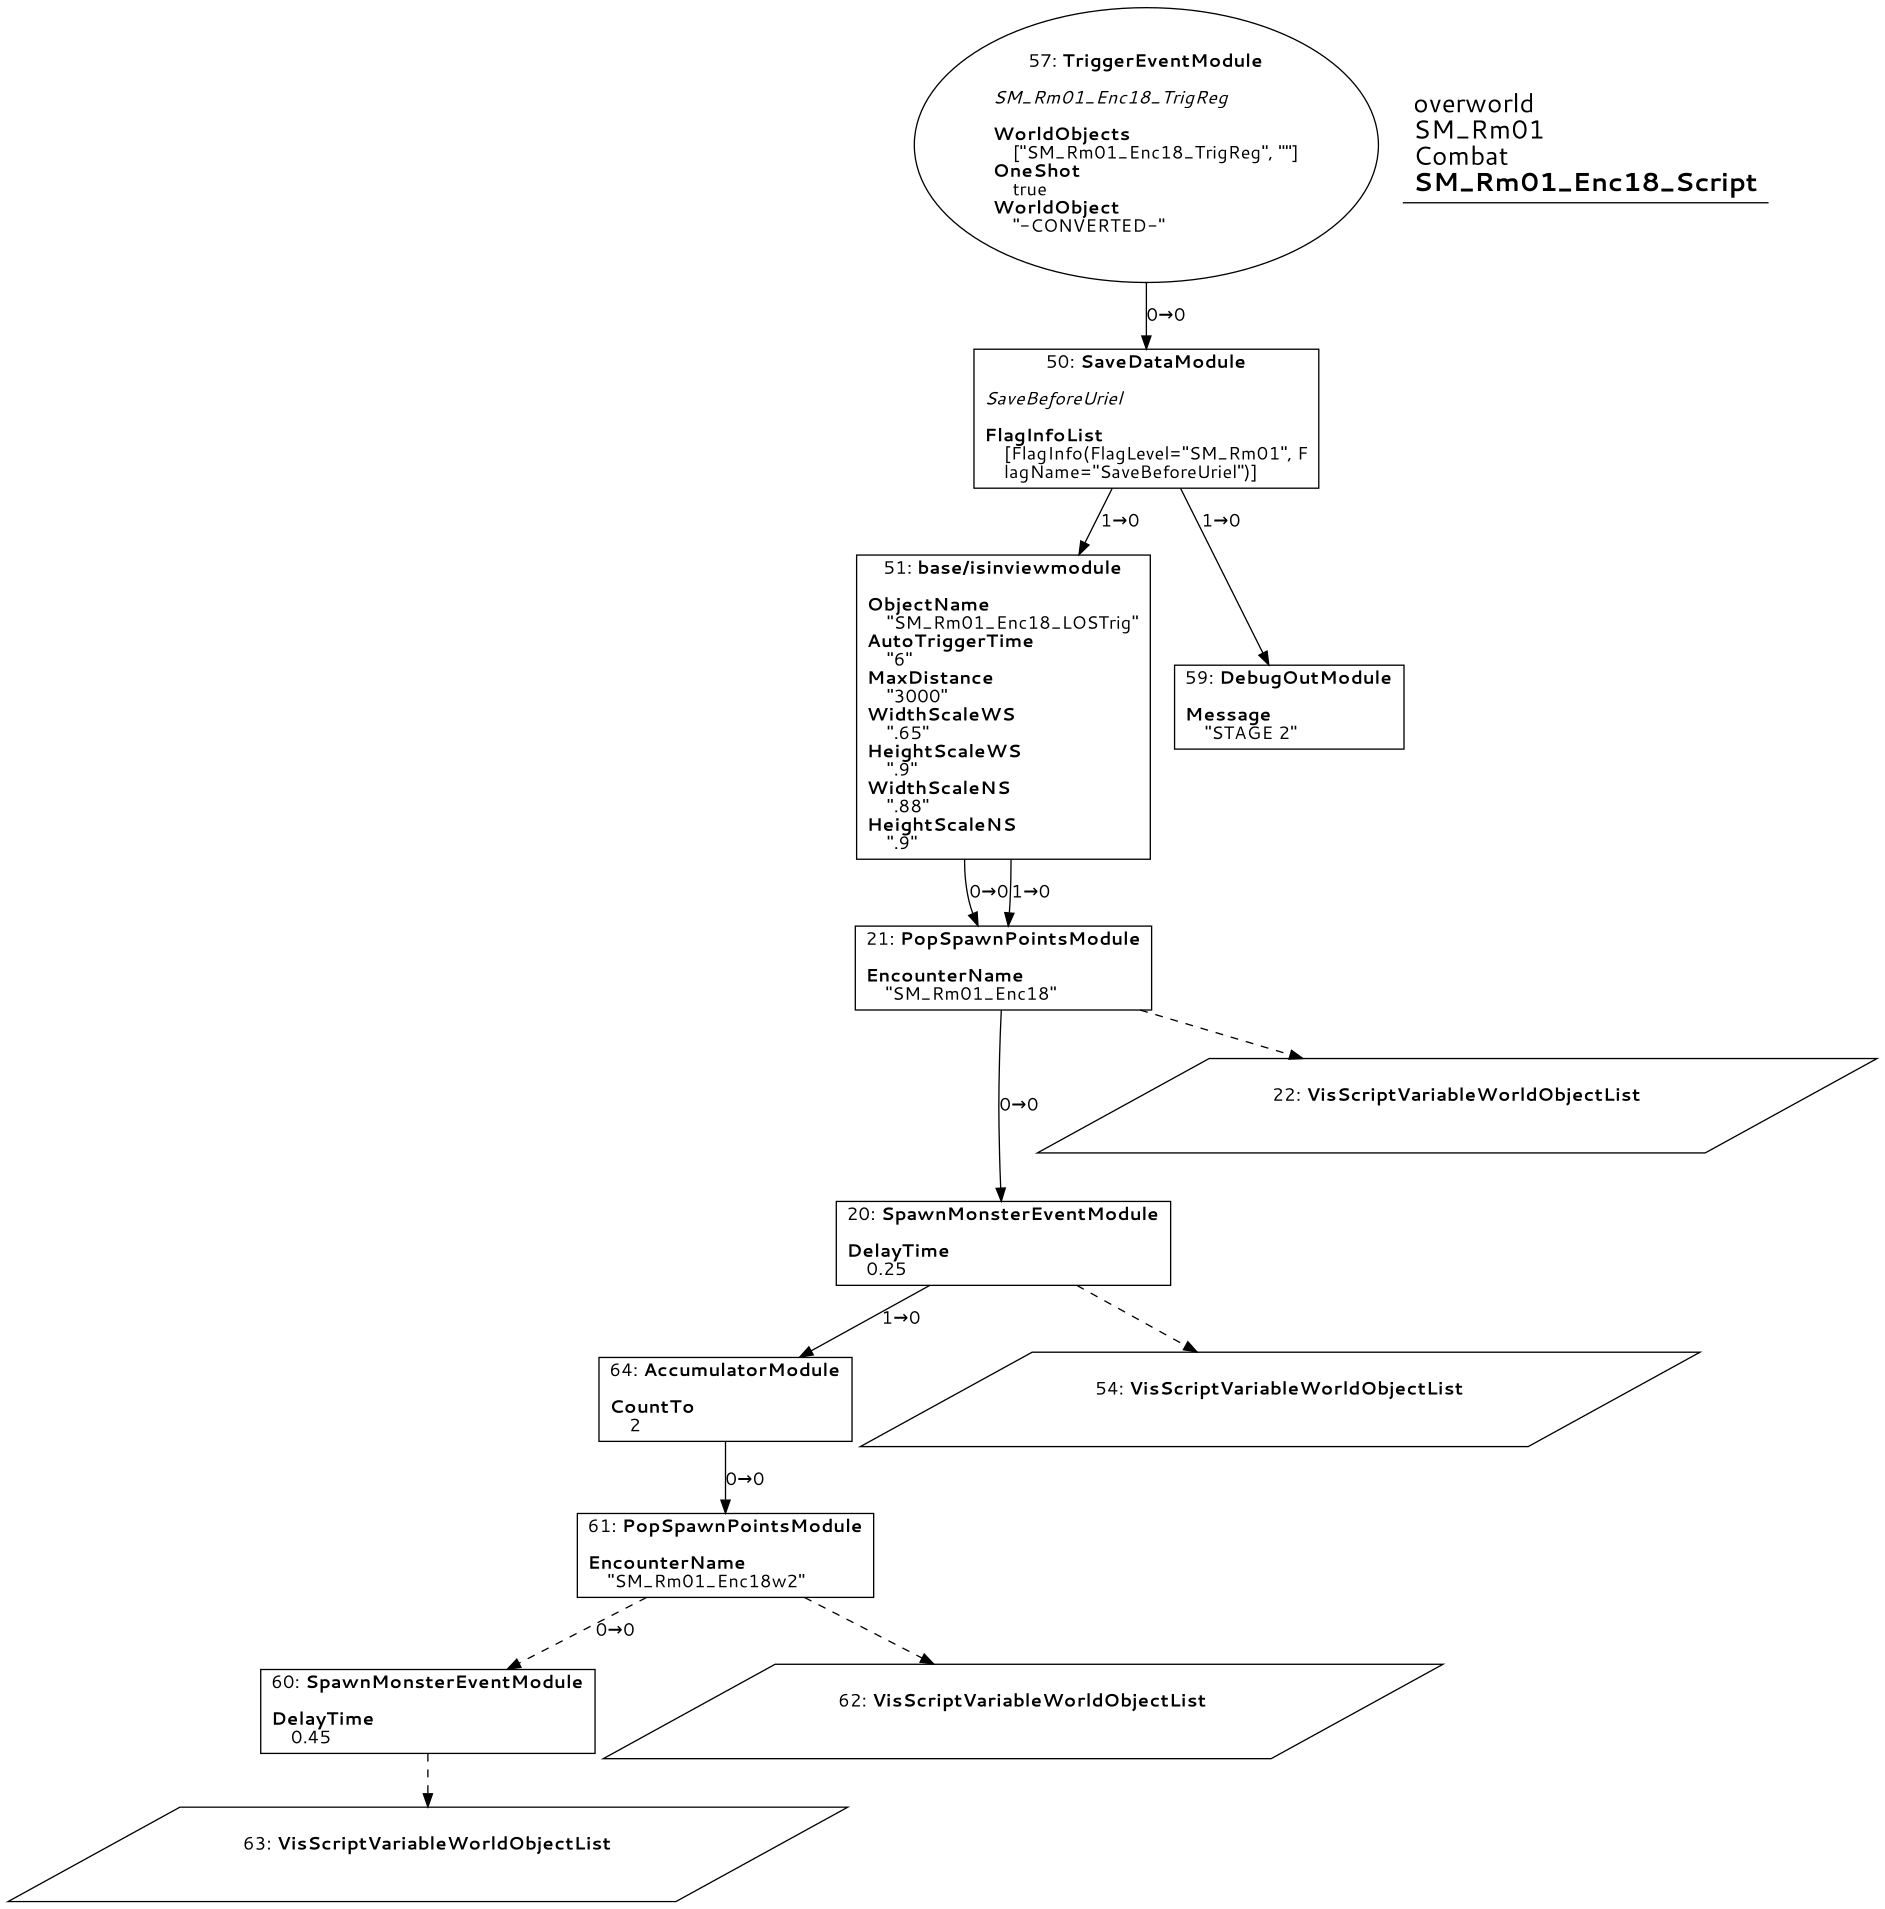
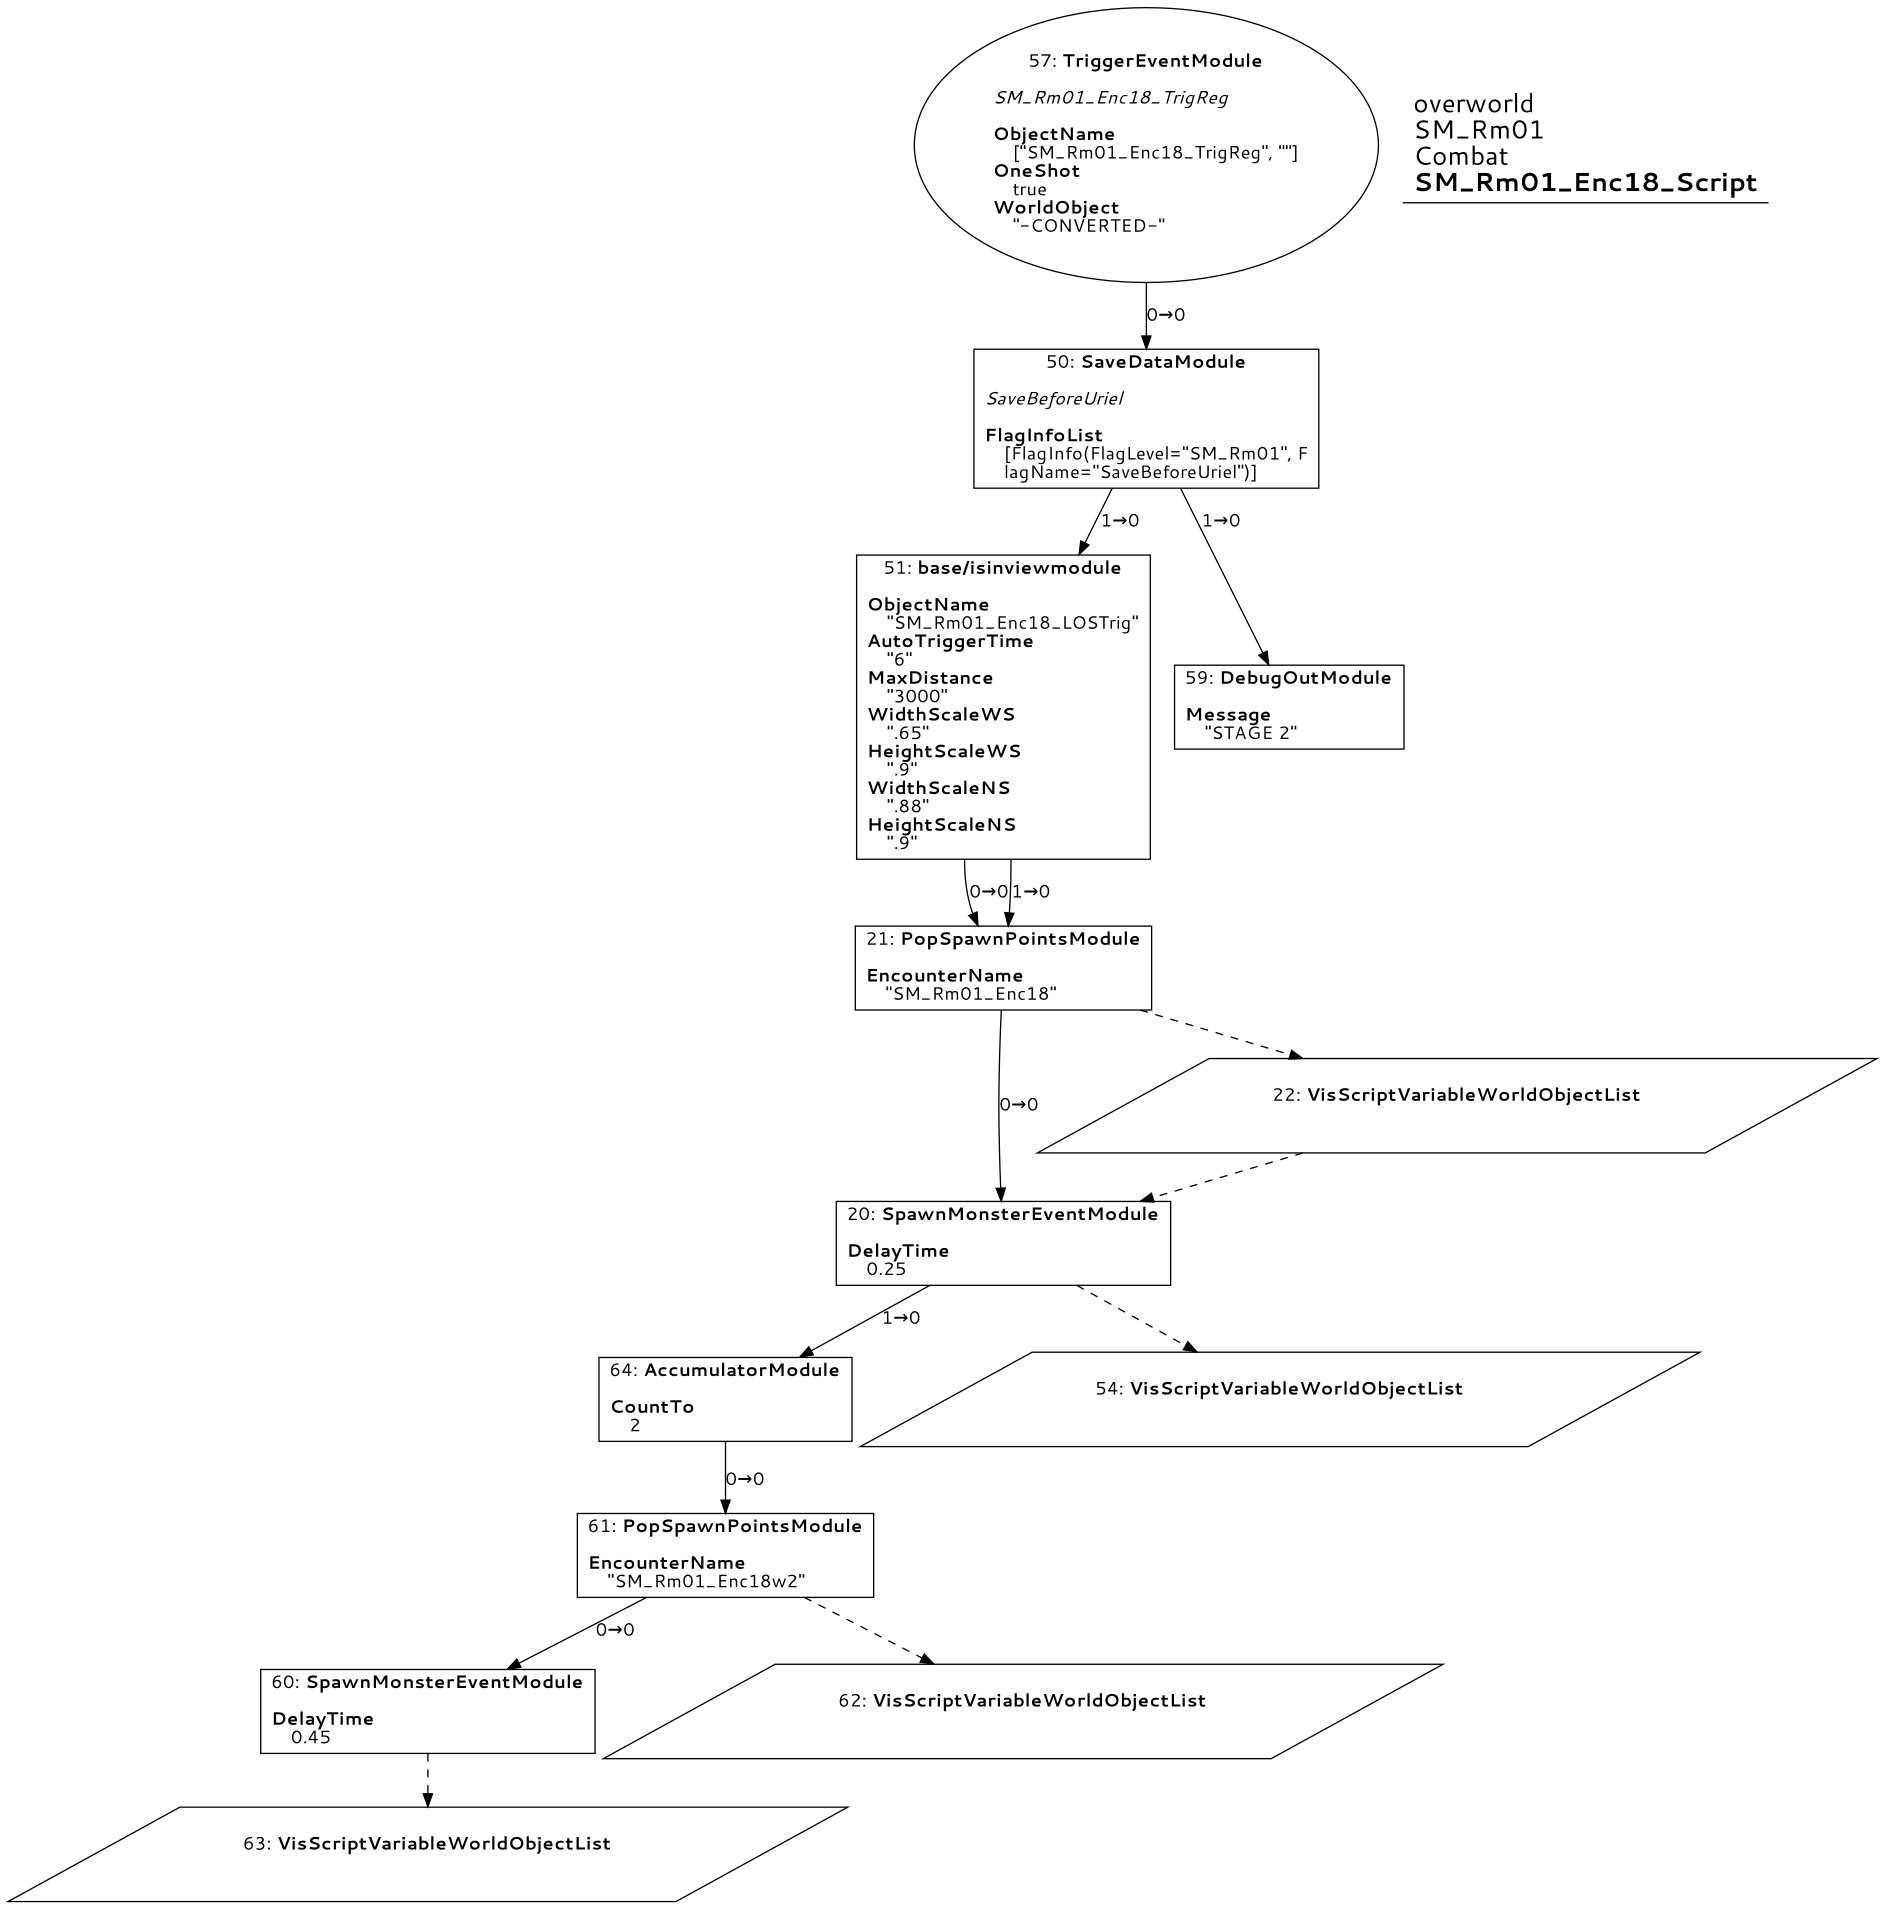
(1062, 135) -> (1055, 135)
none -> (1228, 1175)
(583, 1630) -> (583, 1630)
